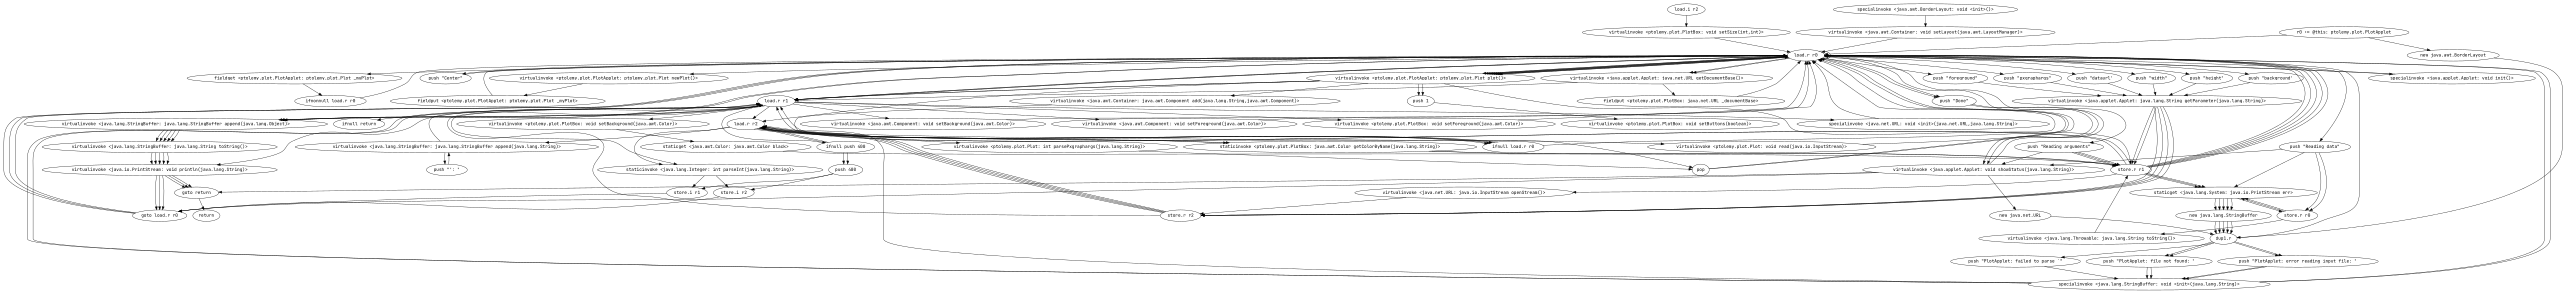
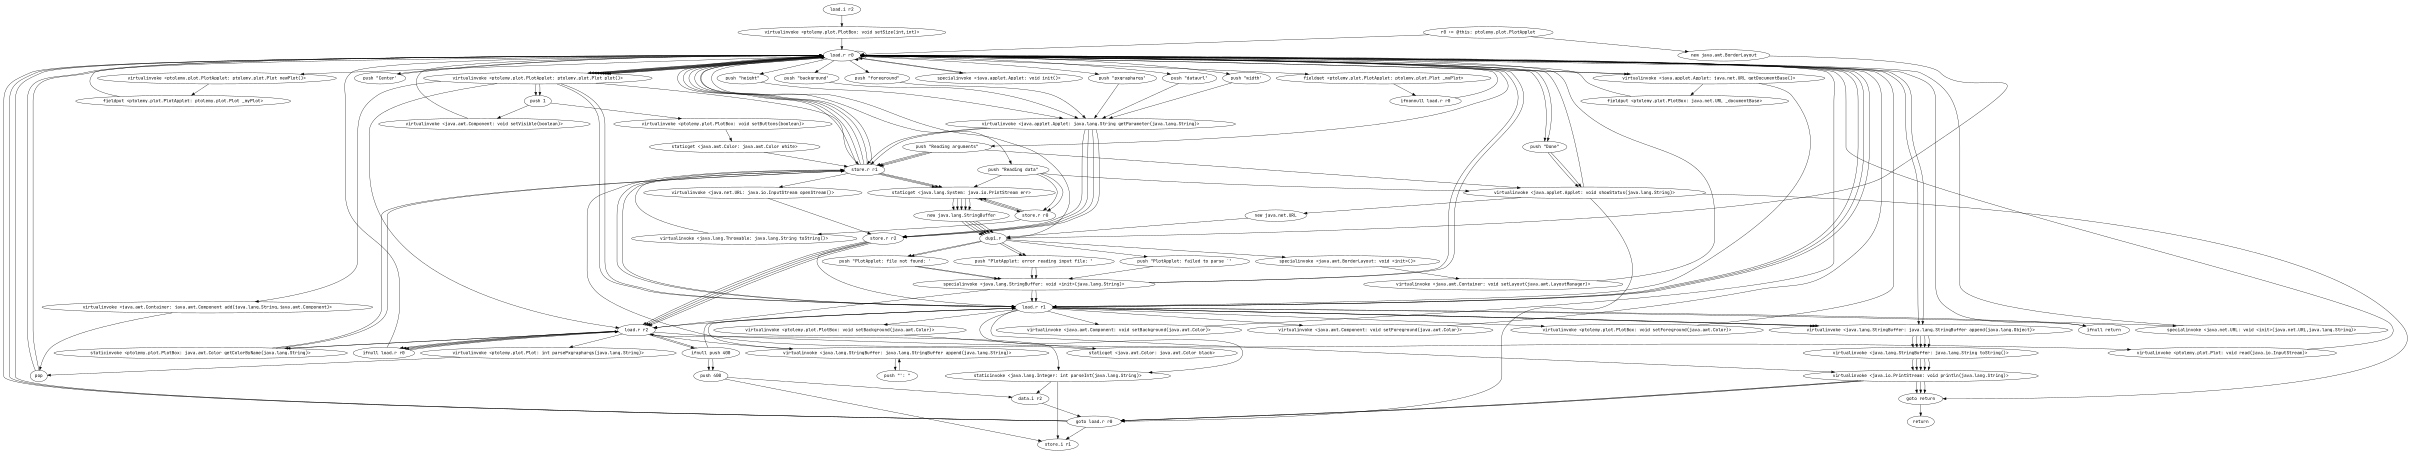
none -> (1906, 74)
none -> (484, 124)
none -> (735, 147)
(734, 193) -> (1030, 399)
(424, 199) -> (1077, 432)
none -> (1144, 248)
